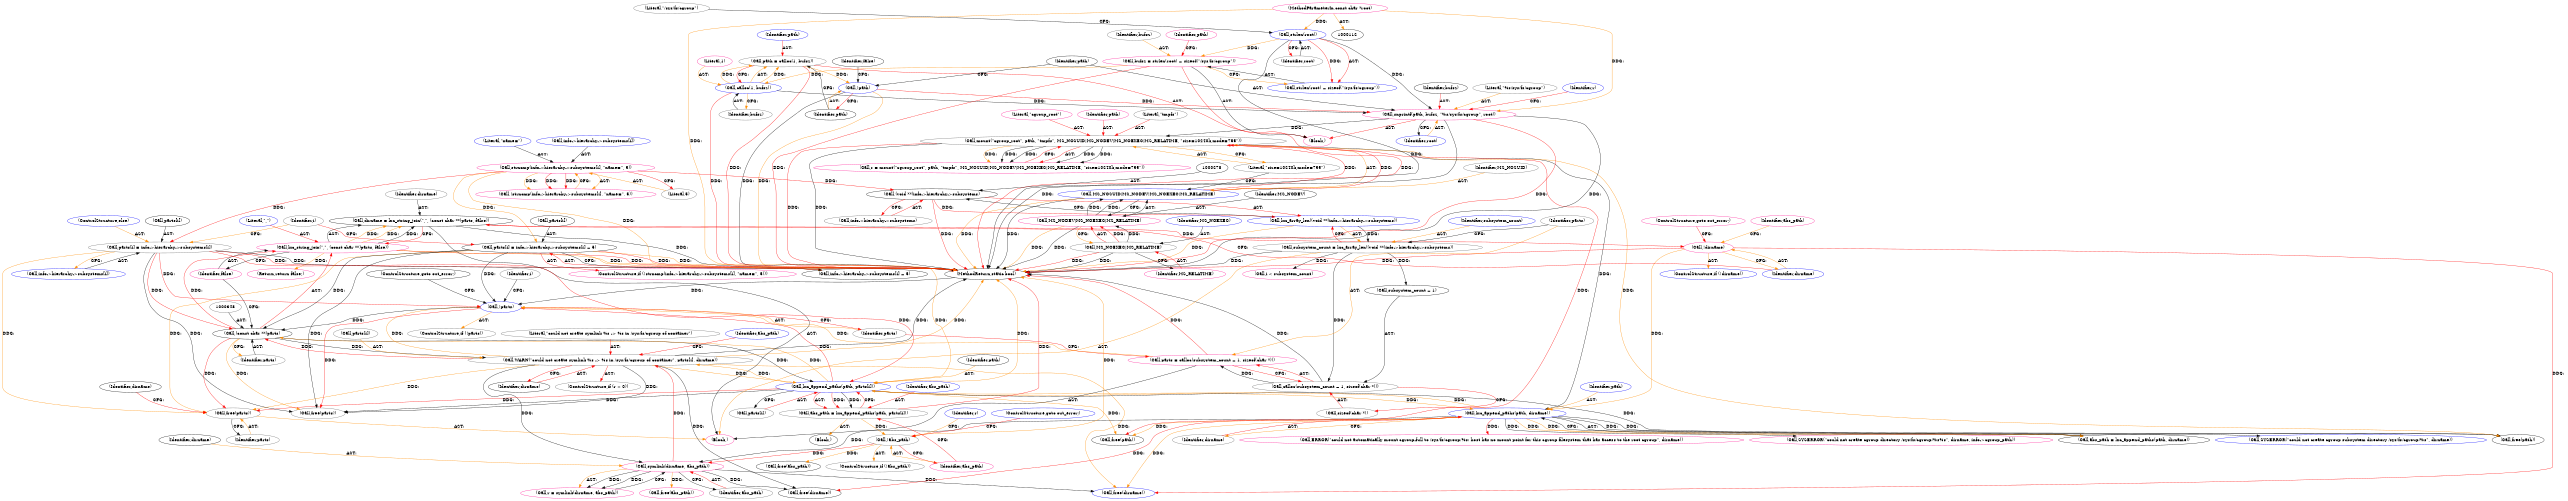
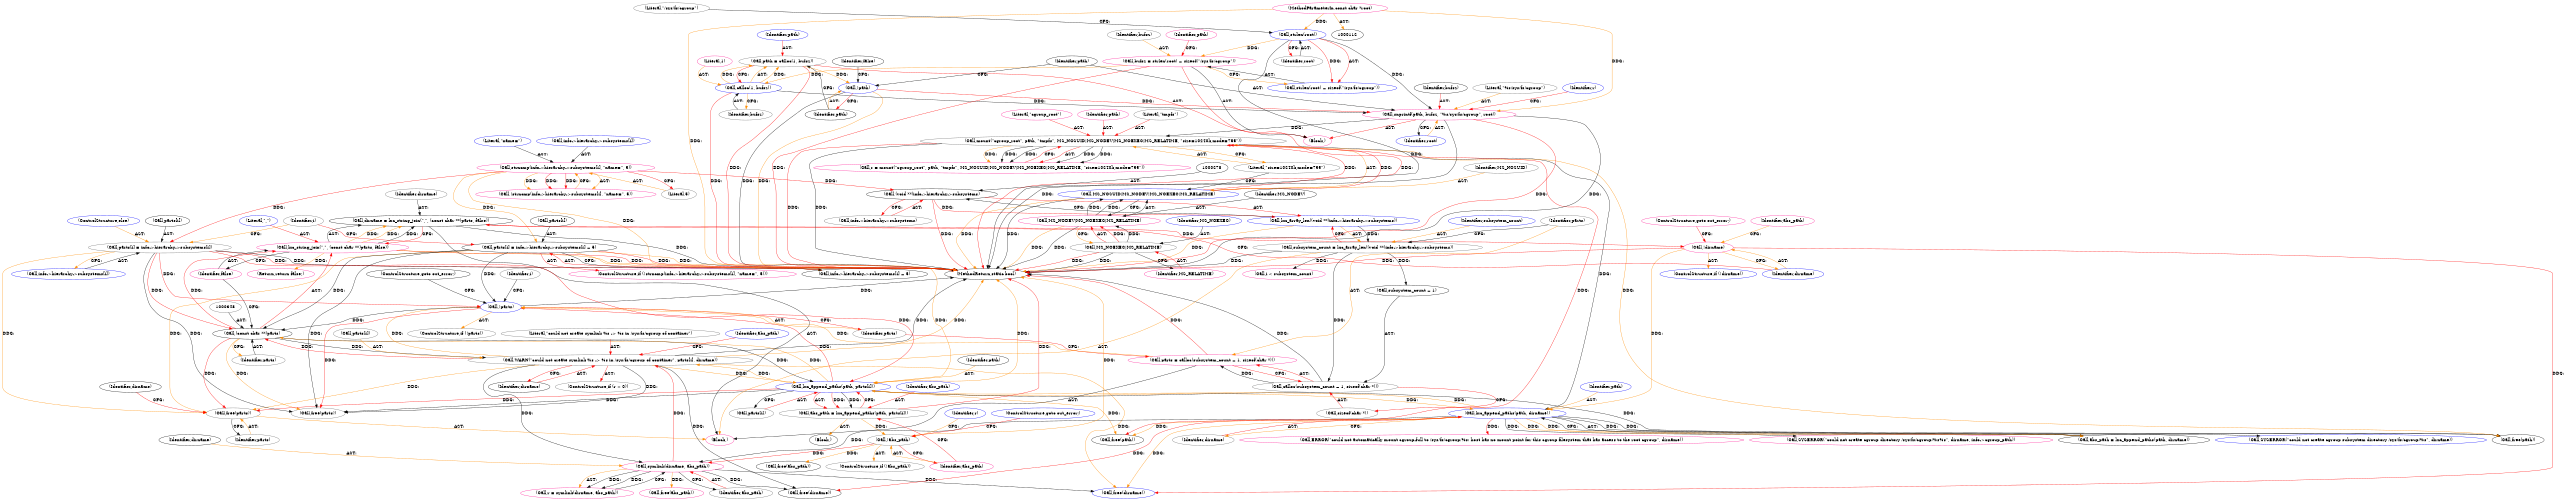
(738, 283) -> (736, 294)
